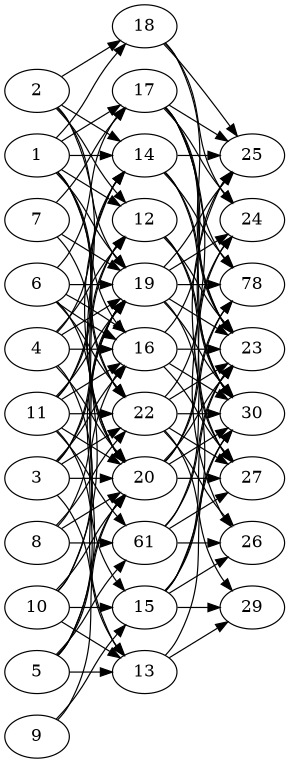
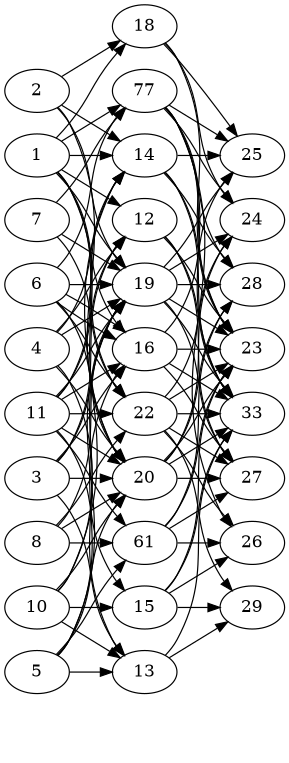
(145, 91) -> (145, 91)
(101, 173) -> none
(252, 285) -> (252, 285)
(85, 349) -> none
(199, 388) -> none
(252, 414) -> (252, 414)
(86, 449) -> none
(37, 737) -> none
